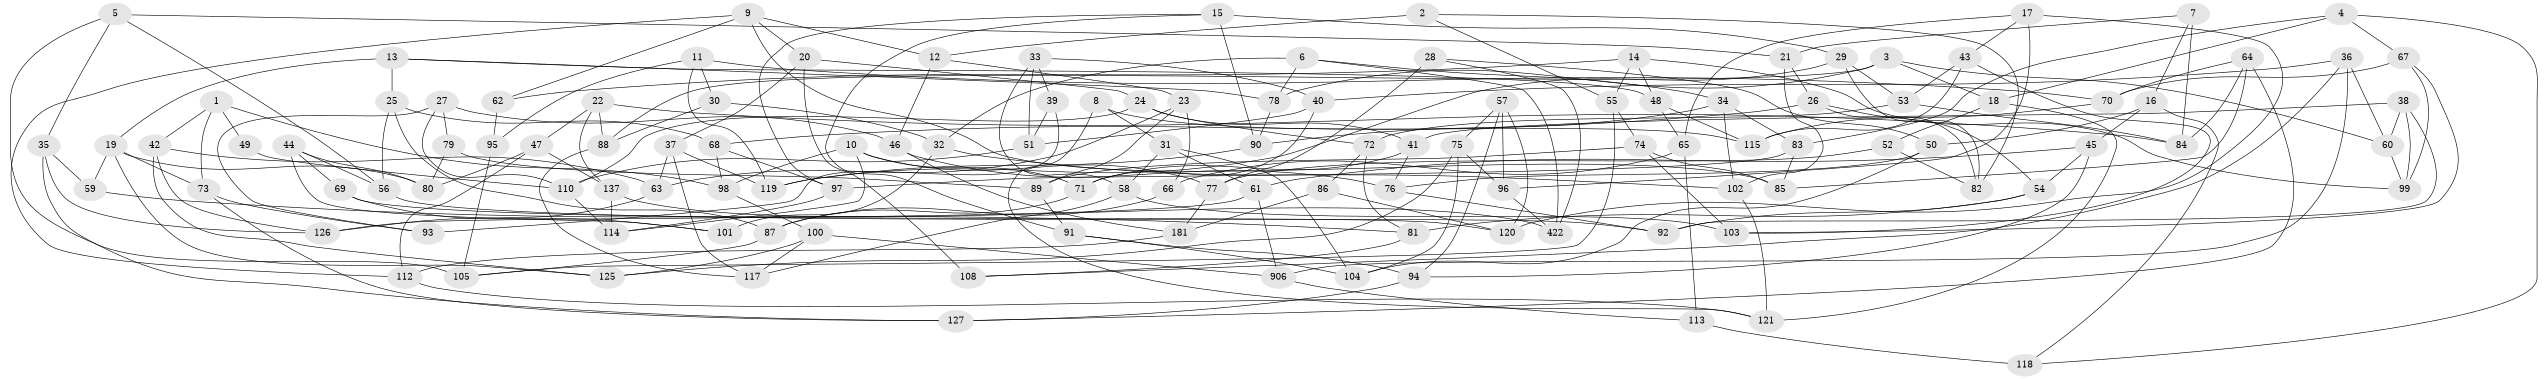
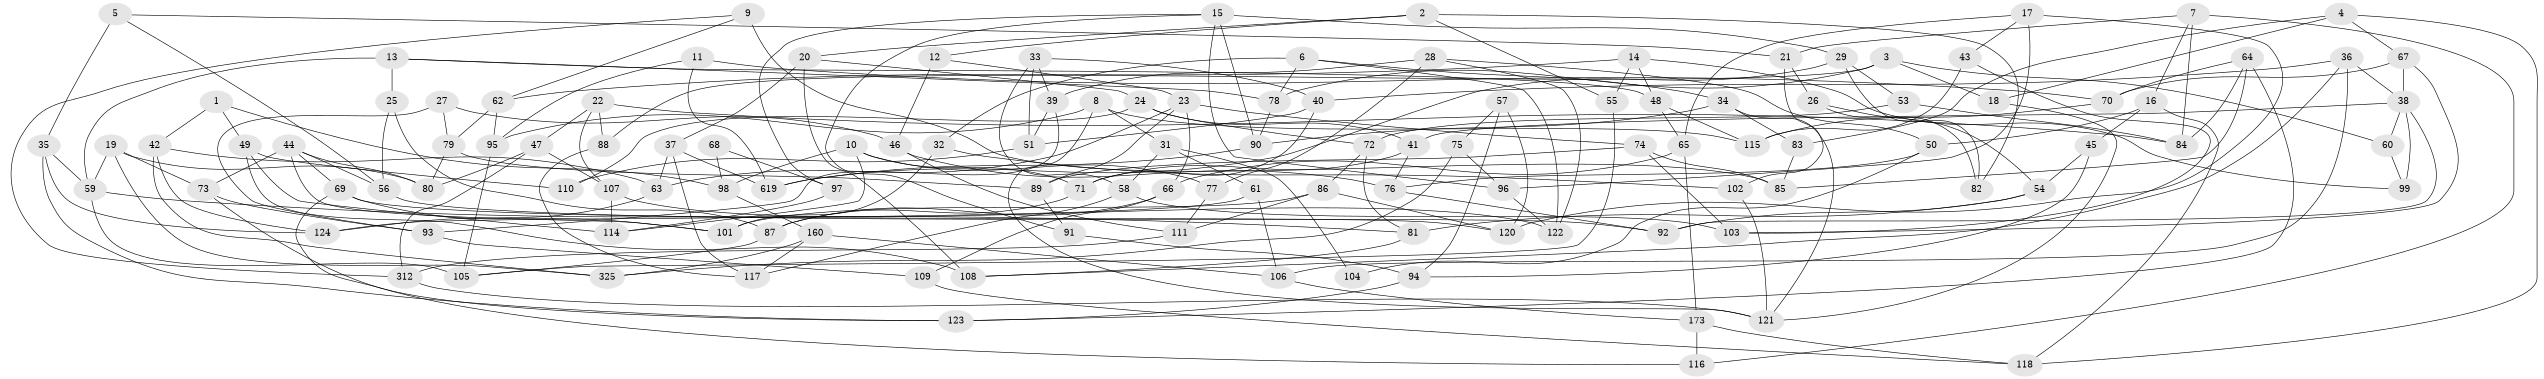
(777, 36) -> (1070, 36)
(841, 36) -> none
none -> (1318, 69)
(1940, 76) -> none
(241, 77) -> (201, 76)
(2366, 100) -> (2375, 80)
(715, 102) -> none
(509, 123) -> none
(2428, 123) -> (2404, 80)
none -> (473, 124)
(1626, 124) -> (1475, 134)
(1264, 128) -> none
none -> (882, 131)
(202, 145) -> (252, 165)
(1503, 146) -> (1243, 158)
(1728, 146) -> (1833, 177)
(1888, 146) -> none
(1834, 161) -> none
(1320, 175) -> none
(476, 177) -> none
(612, 190) -> (612, 190)
(769, 190) -> (769, 190)
none -> (994, 207)
(589, 212) -> (414, 214)
(323, 234) -> (323, 234)
(815, 234) -> (815, 234)
(1180, 234) -> (1180, 234)
(1555, 234) -> (1555, 234)
(1441, 237) -> none
none -> (568, 242)
(131, 254) -> (255, 266)
(1224, 254) -> none
(405, 277) -> (405, 277)
(607, 277) -> (607, 277)
none -> (923, 277)
(1279, 277) -> (1279, 277)
(956, 321) -> (956, 321)
(1697, 321) -> (1697, 321)
none -> (1697, 365)
